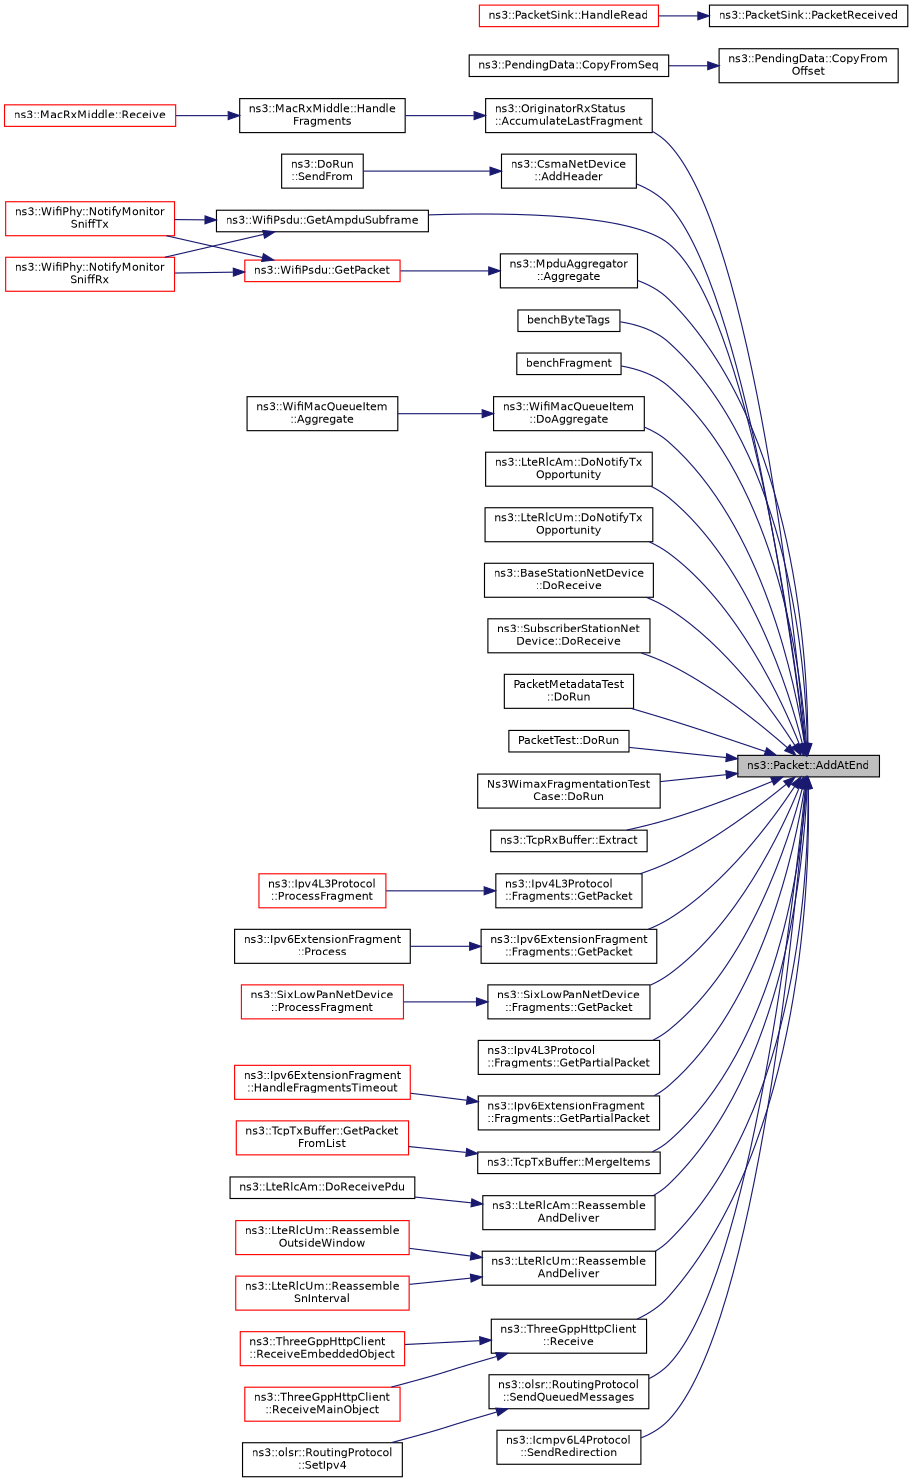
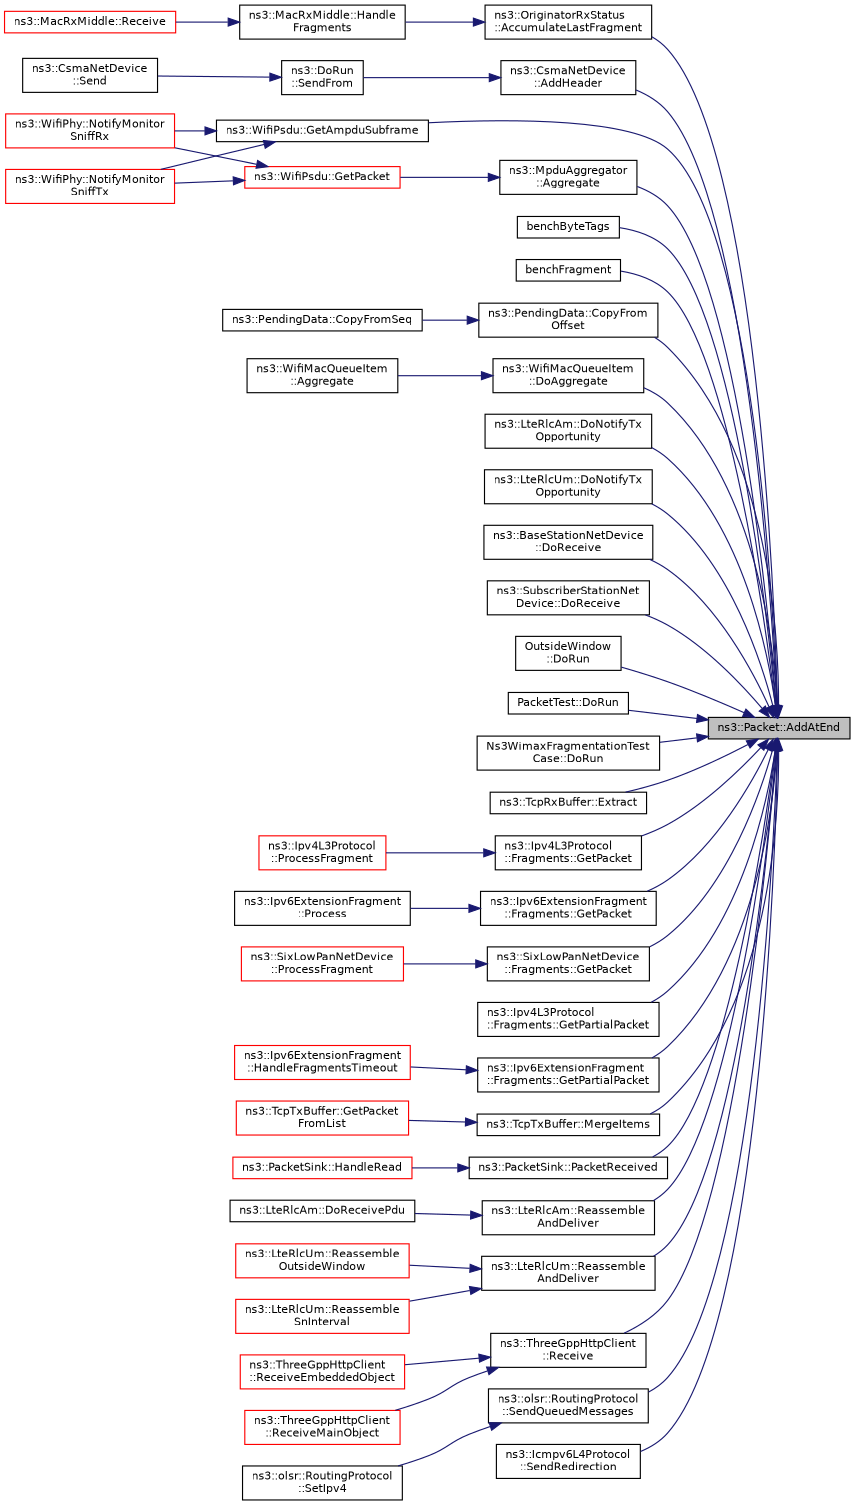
none -> (90, 75)
none -> (753, 508)
(569, 691) -> (568, 653)
none -> (733, 984)
